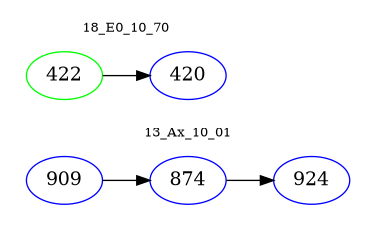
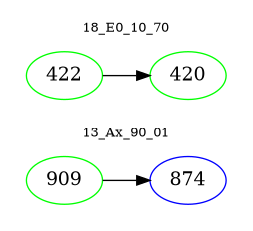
(188, 76) -> (188, 76)
(188, 133) -> (126, 133)
(64, 180) -> (64, 180)
(312, 180) -> none
